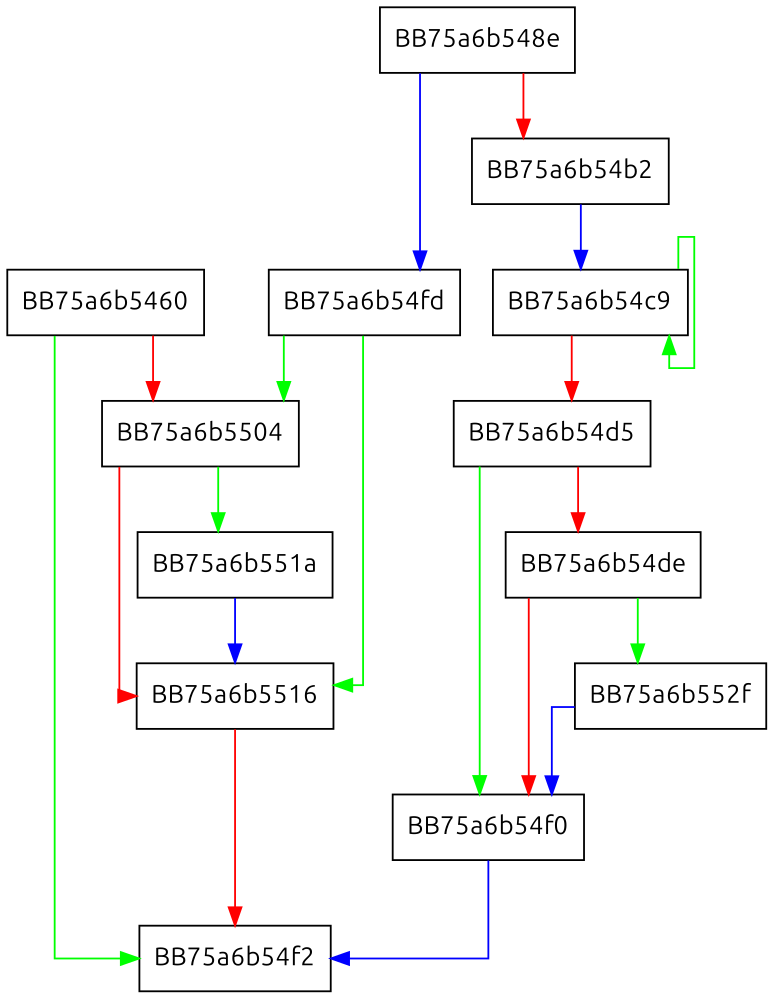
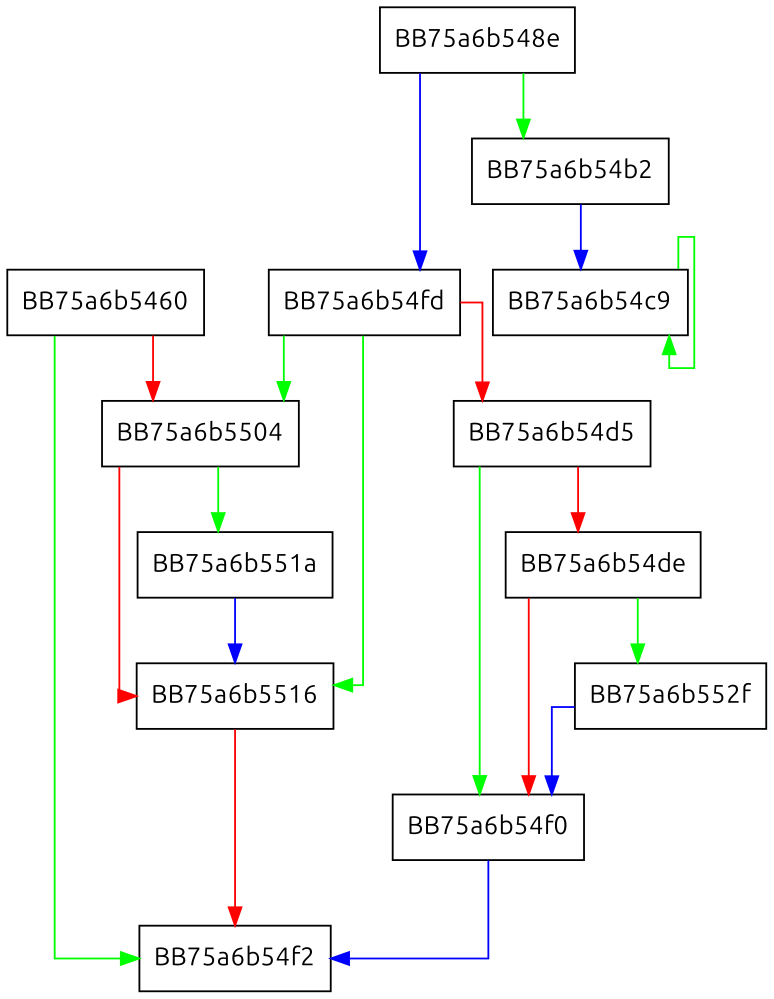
(523, 96) -> (523, 96)
(572, 359) -> (482, 331)
